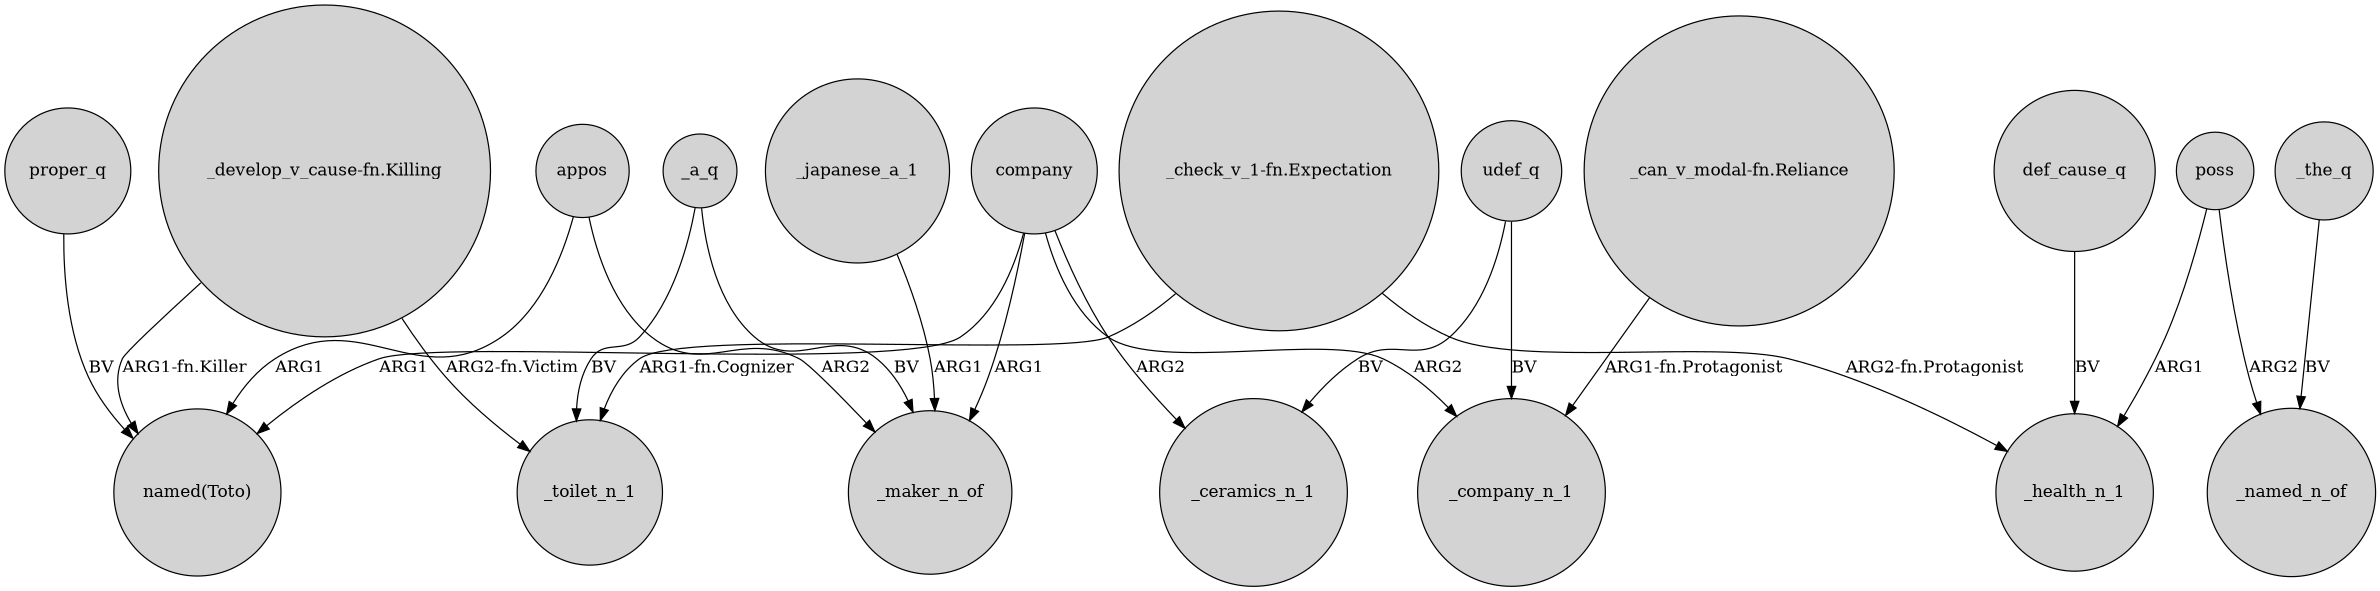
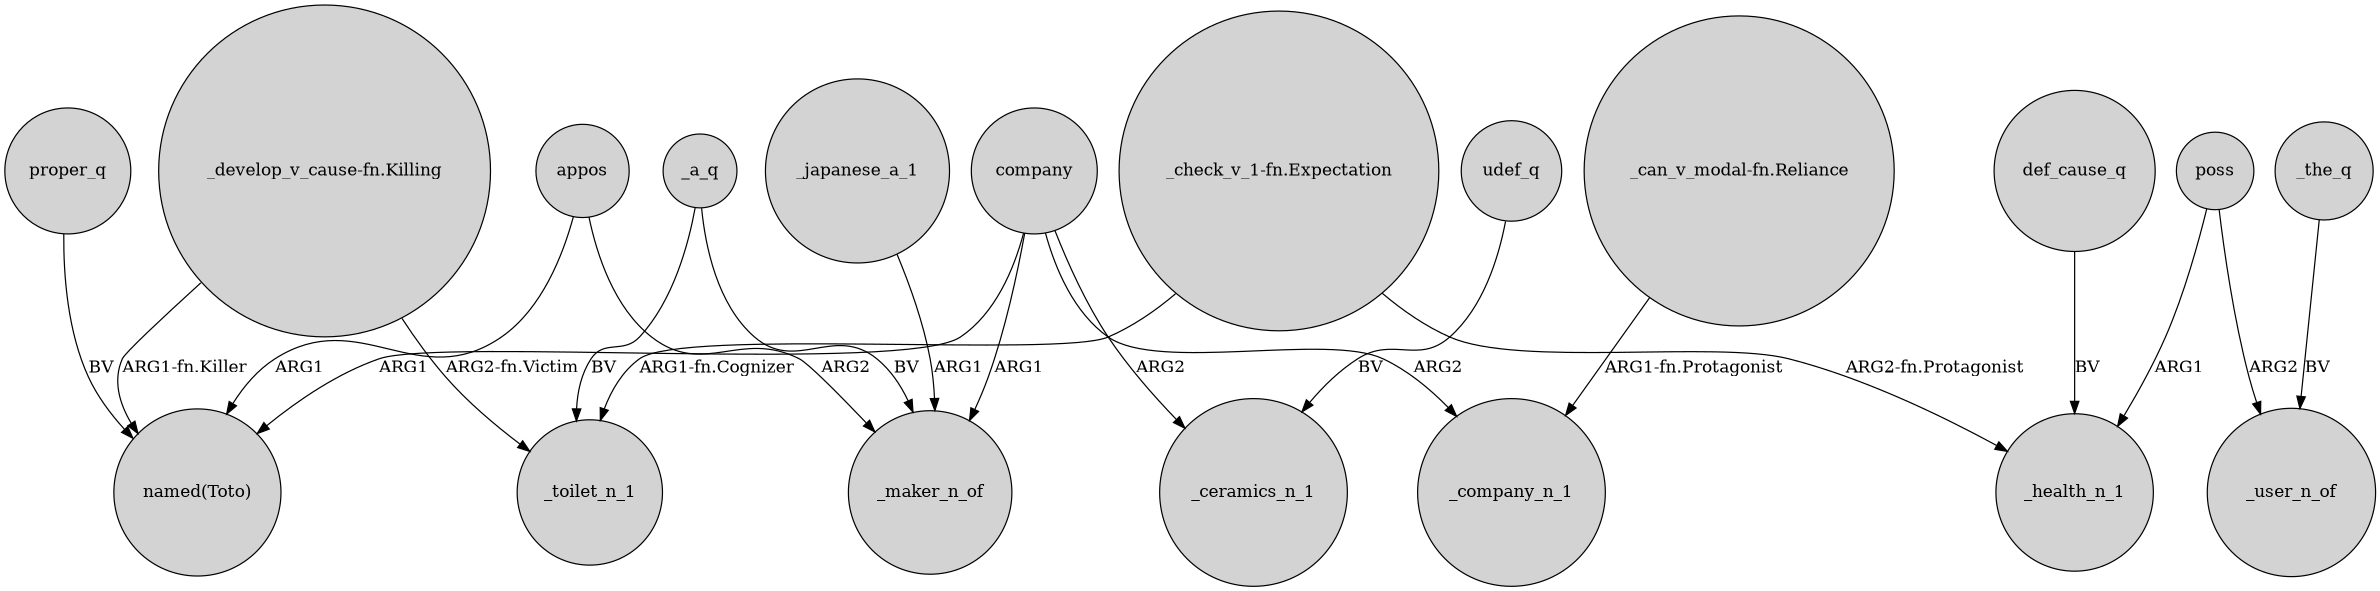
(1511, 304) -> none
(2291, 492) -> (2291, 492)
